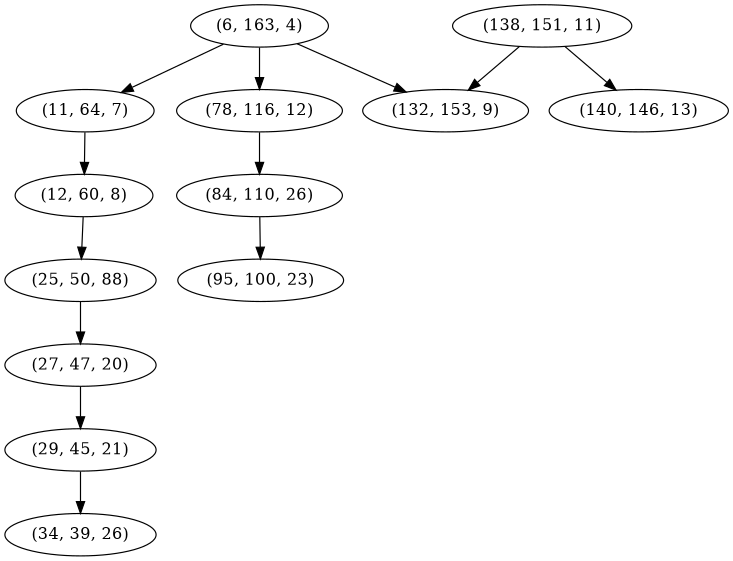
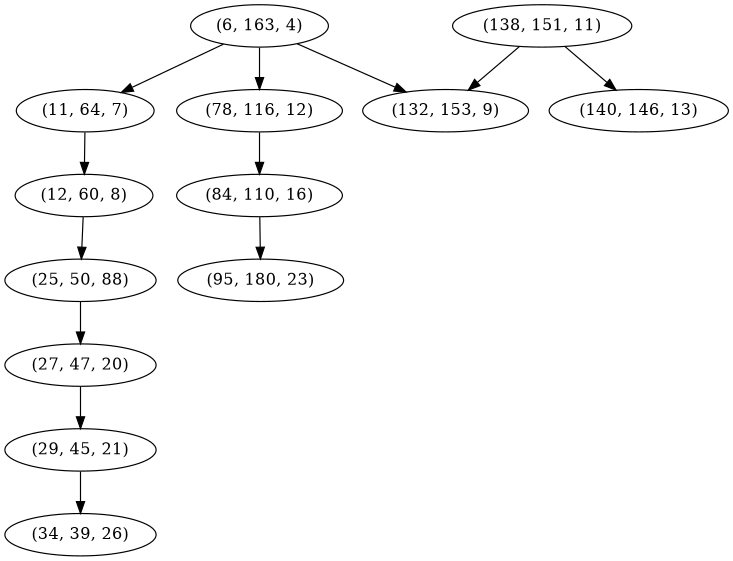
(260, 196) -> (260, 196)
(261, 280) -> (261, 280)
